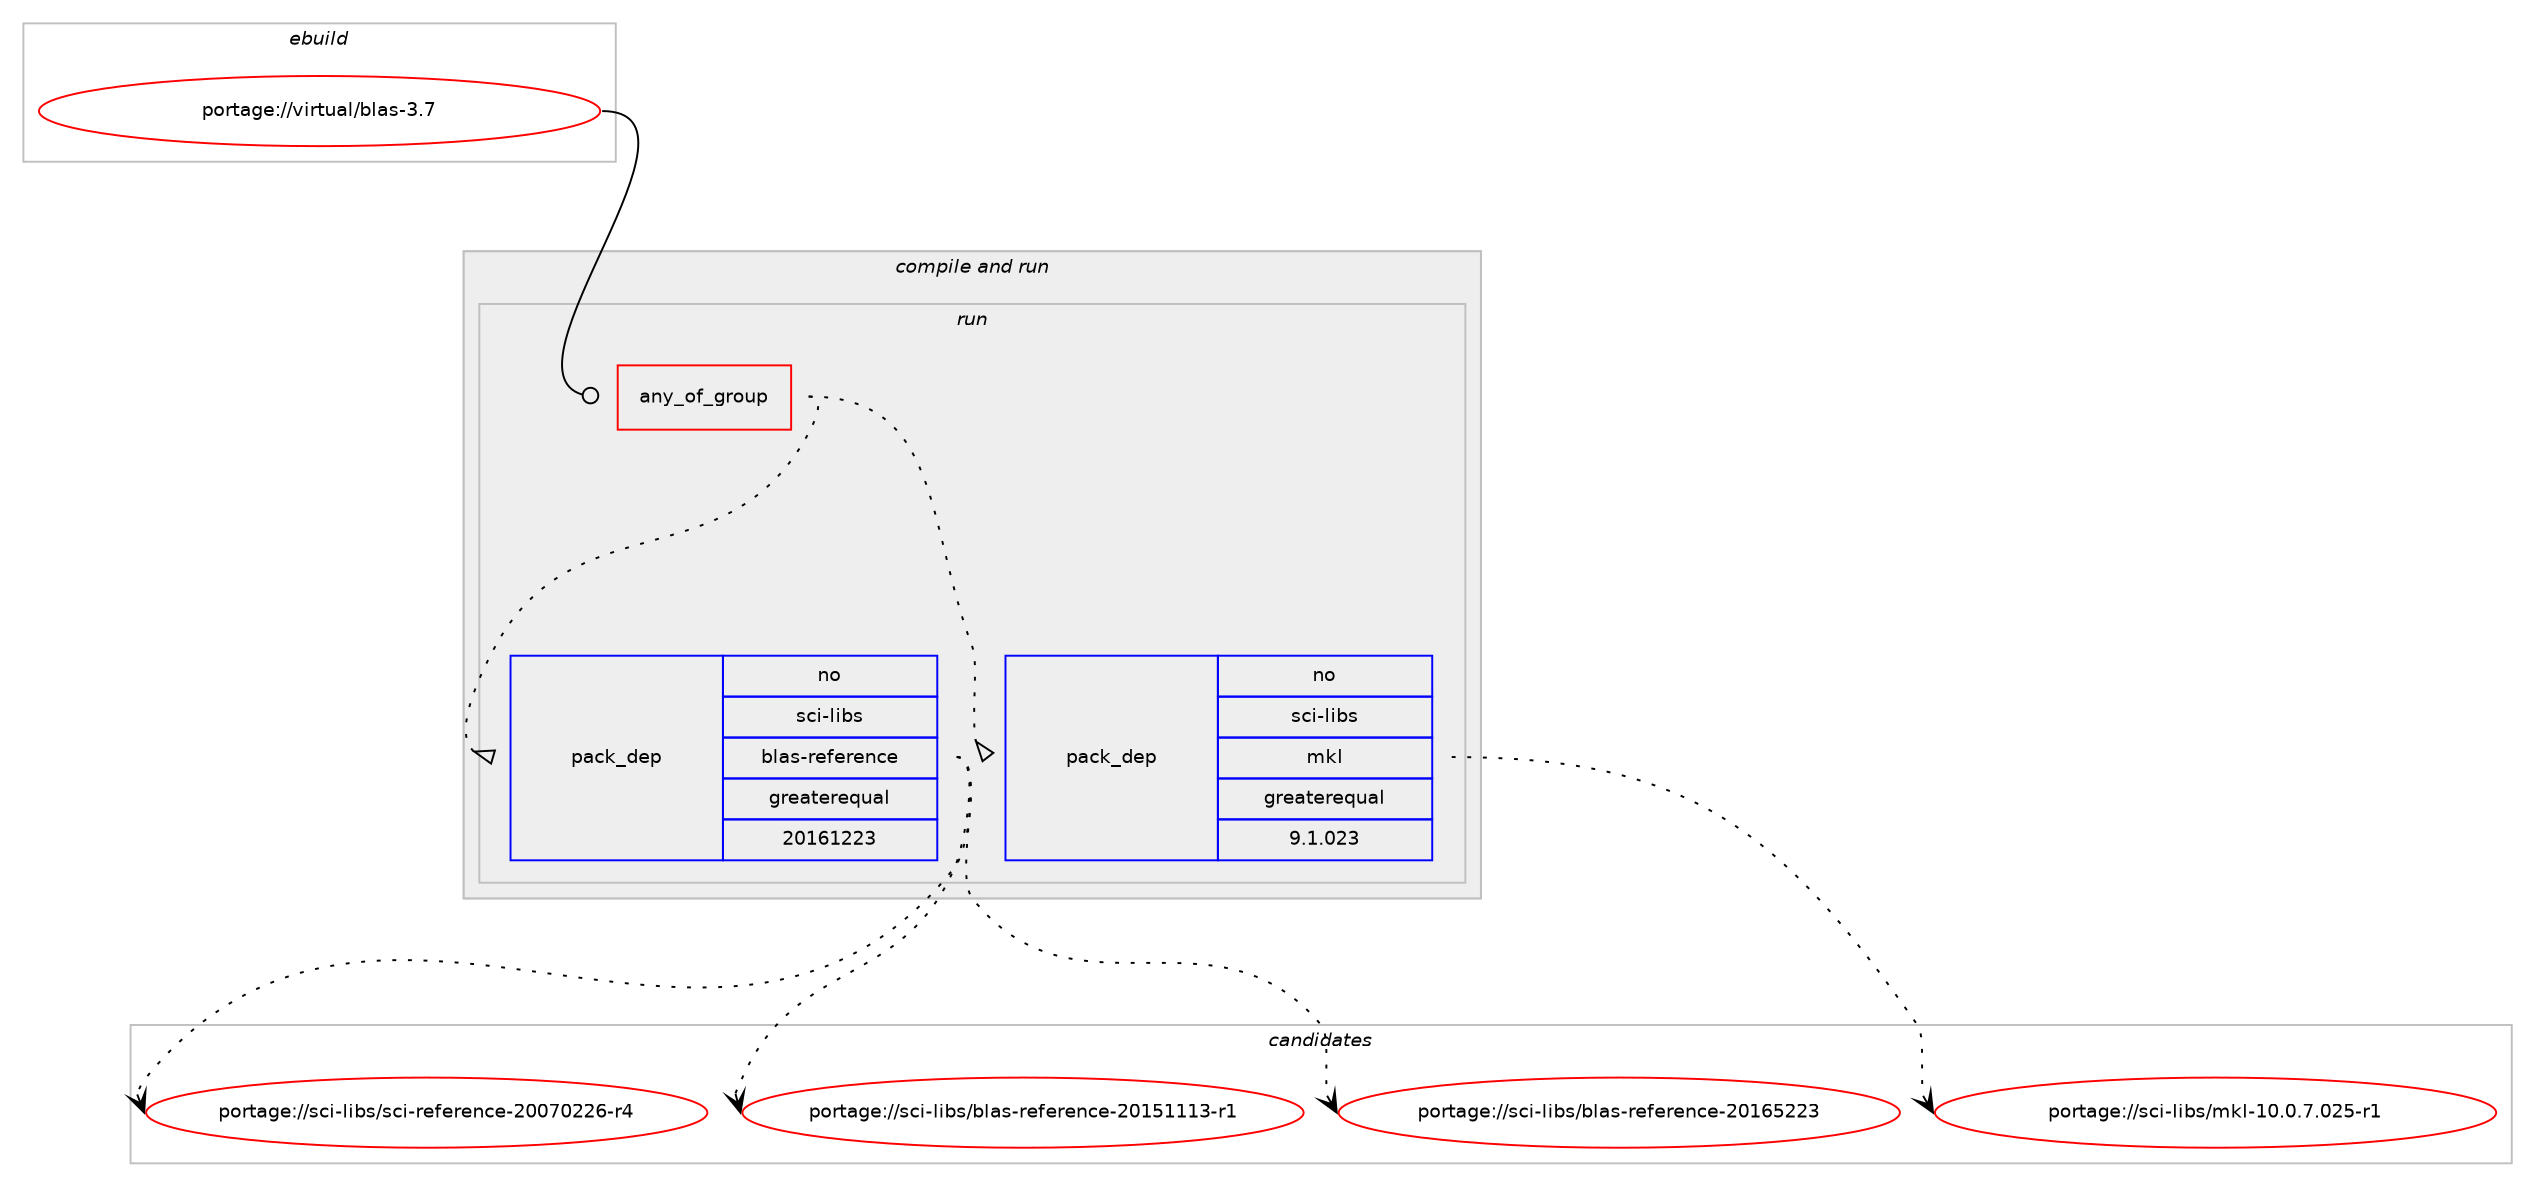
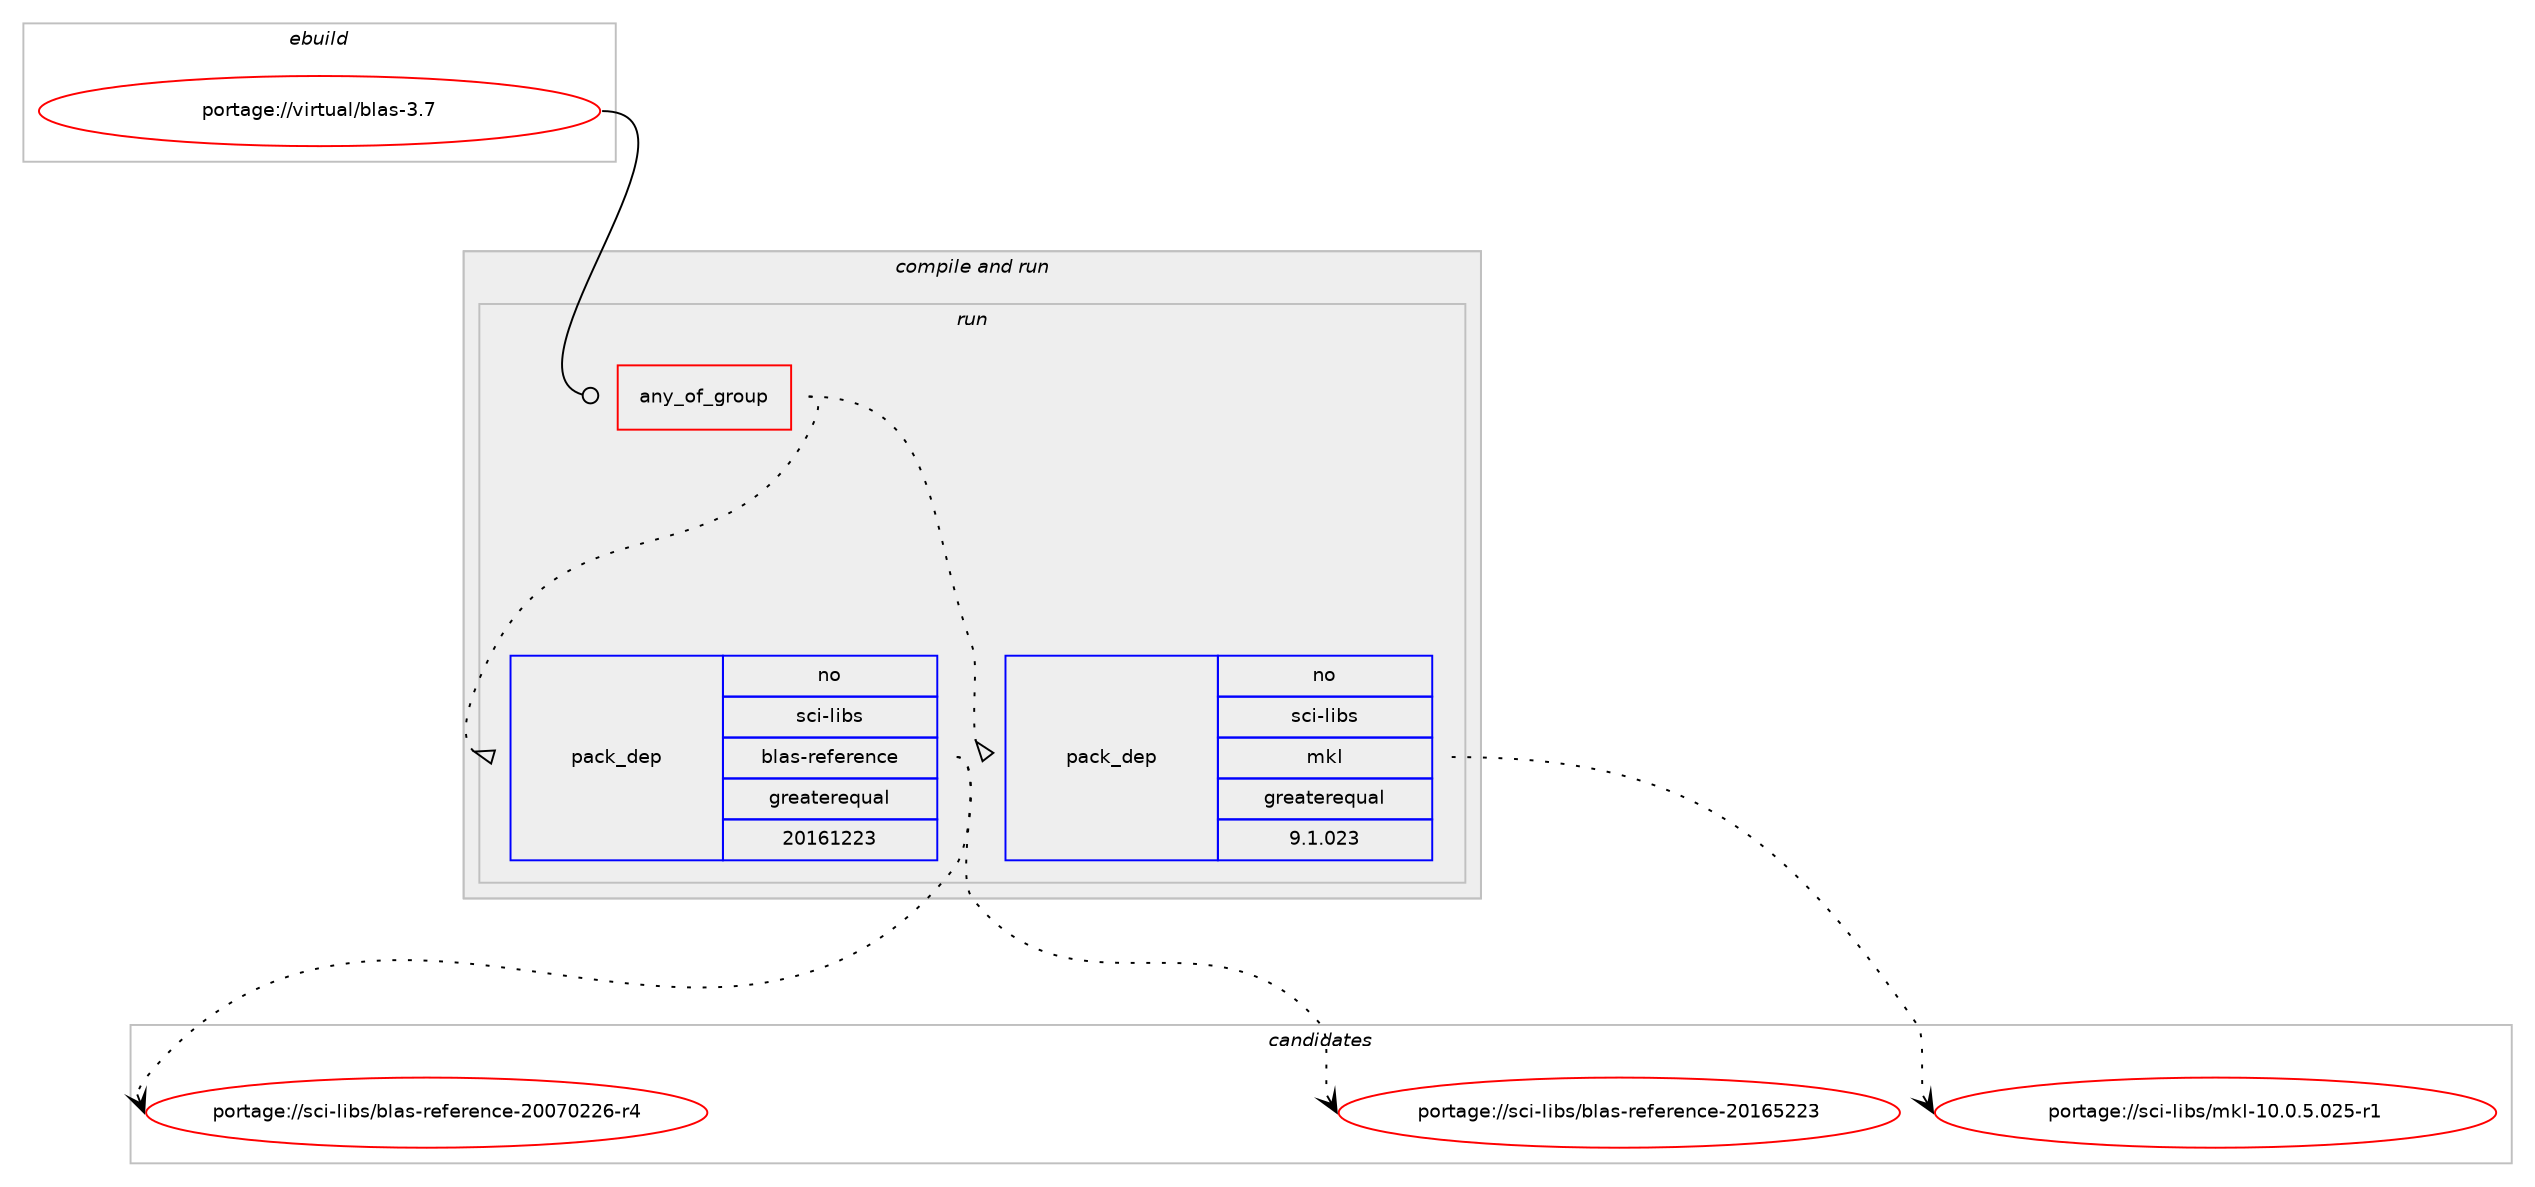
(427, 1113) -> (427, 1113)
(1023, 1113) -> none
(2216, 1113) -> (2216, 1113)
